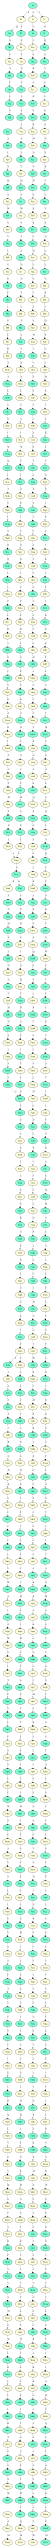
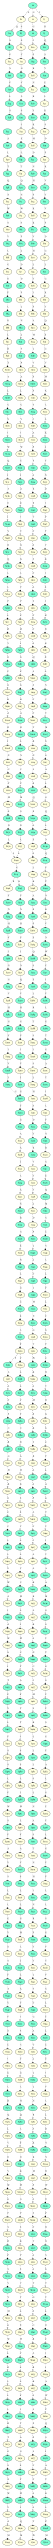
none -> (7, 2507)
